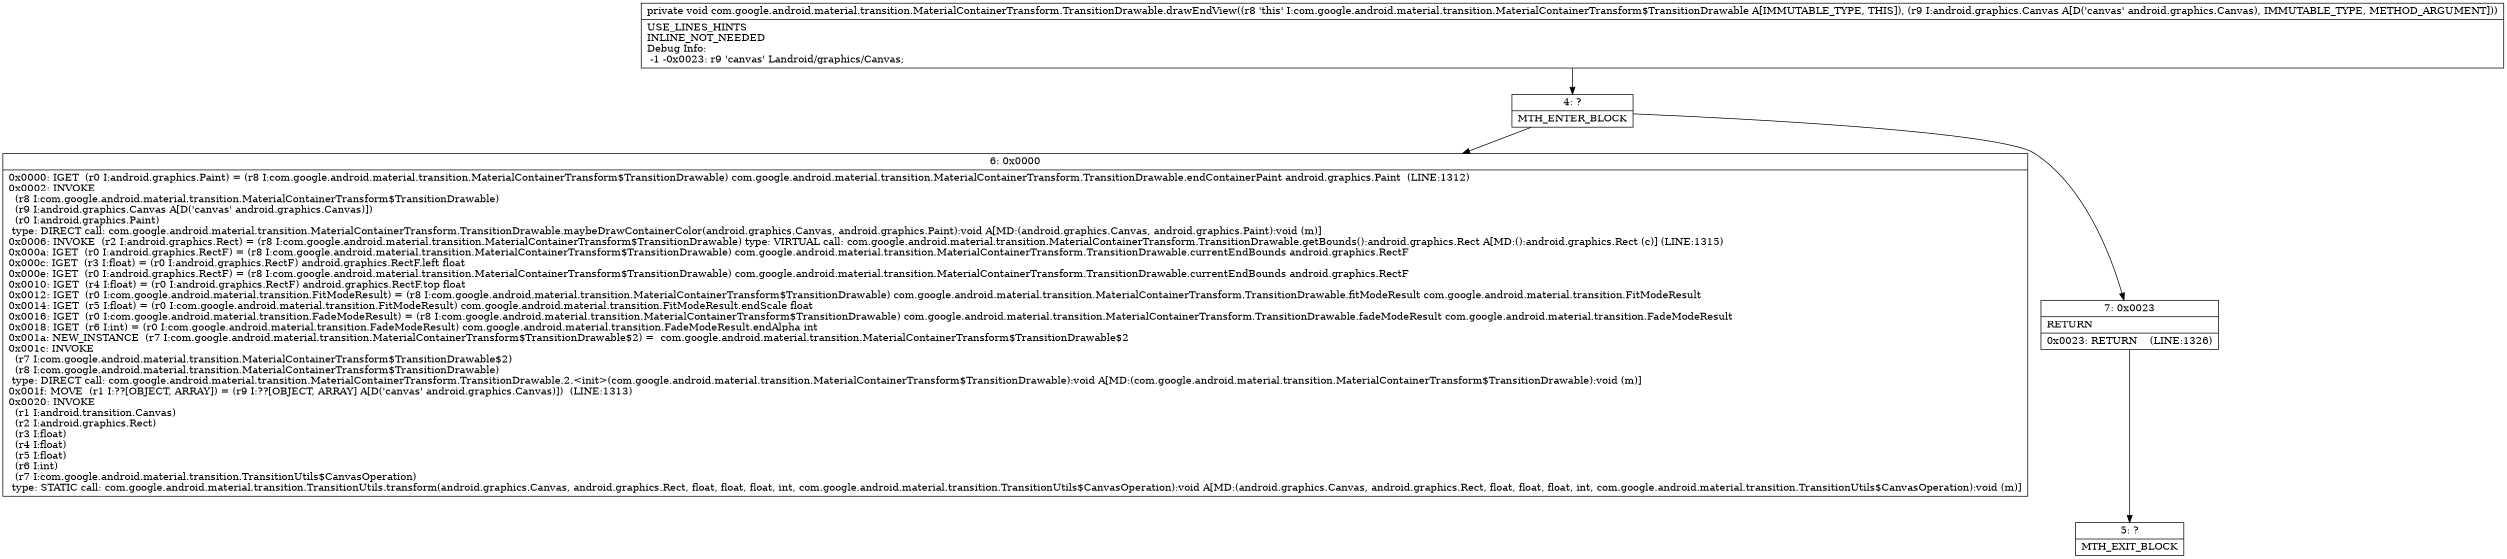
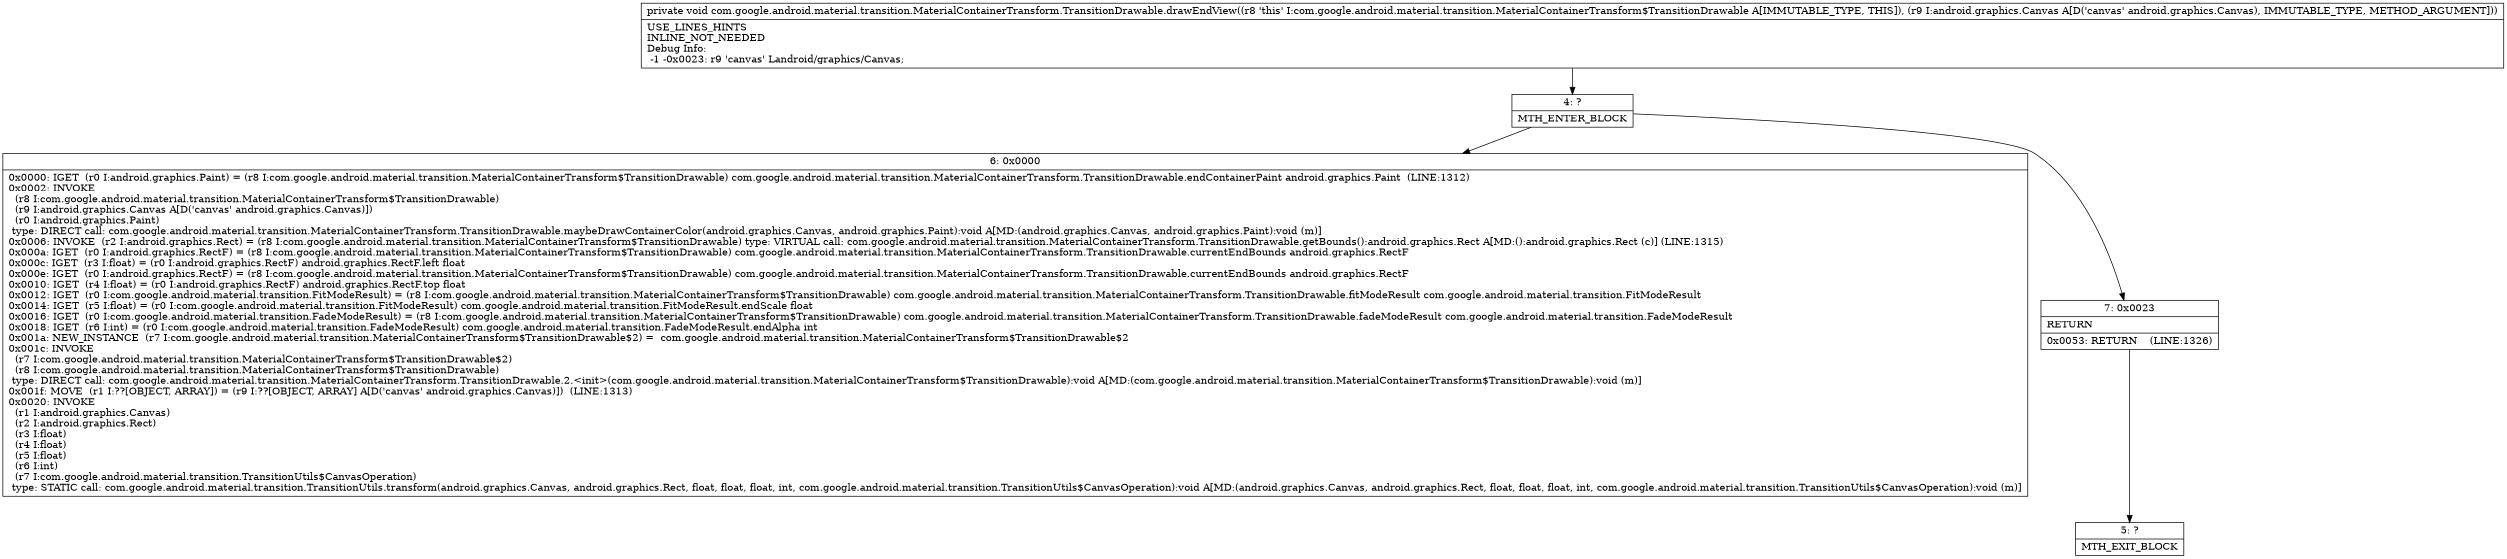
(2130, 341) -> (2130, 341)
(92, 413) -> (89, 413)
